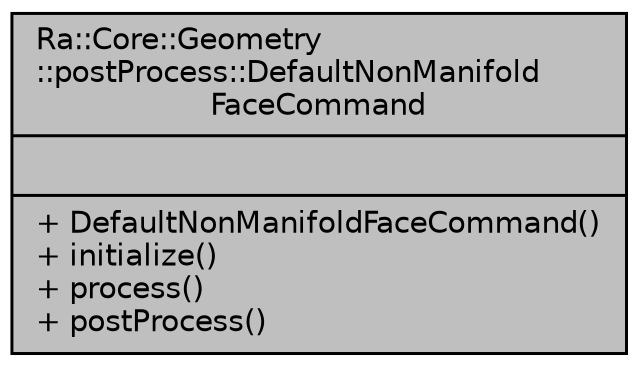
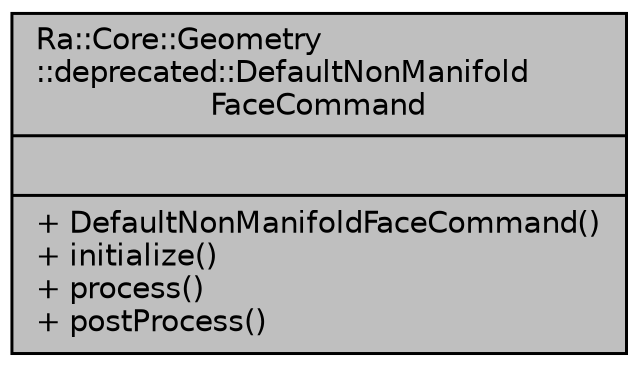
(288, 73) -> (283, 73)
